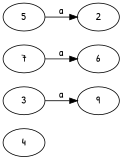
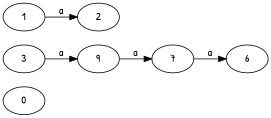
(24, 17) -> (24, 17)
none -> (132, 59)
(24, 143) -> (24, 101)
